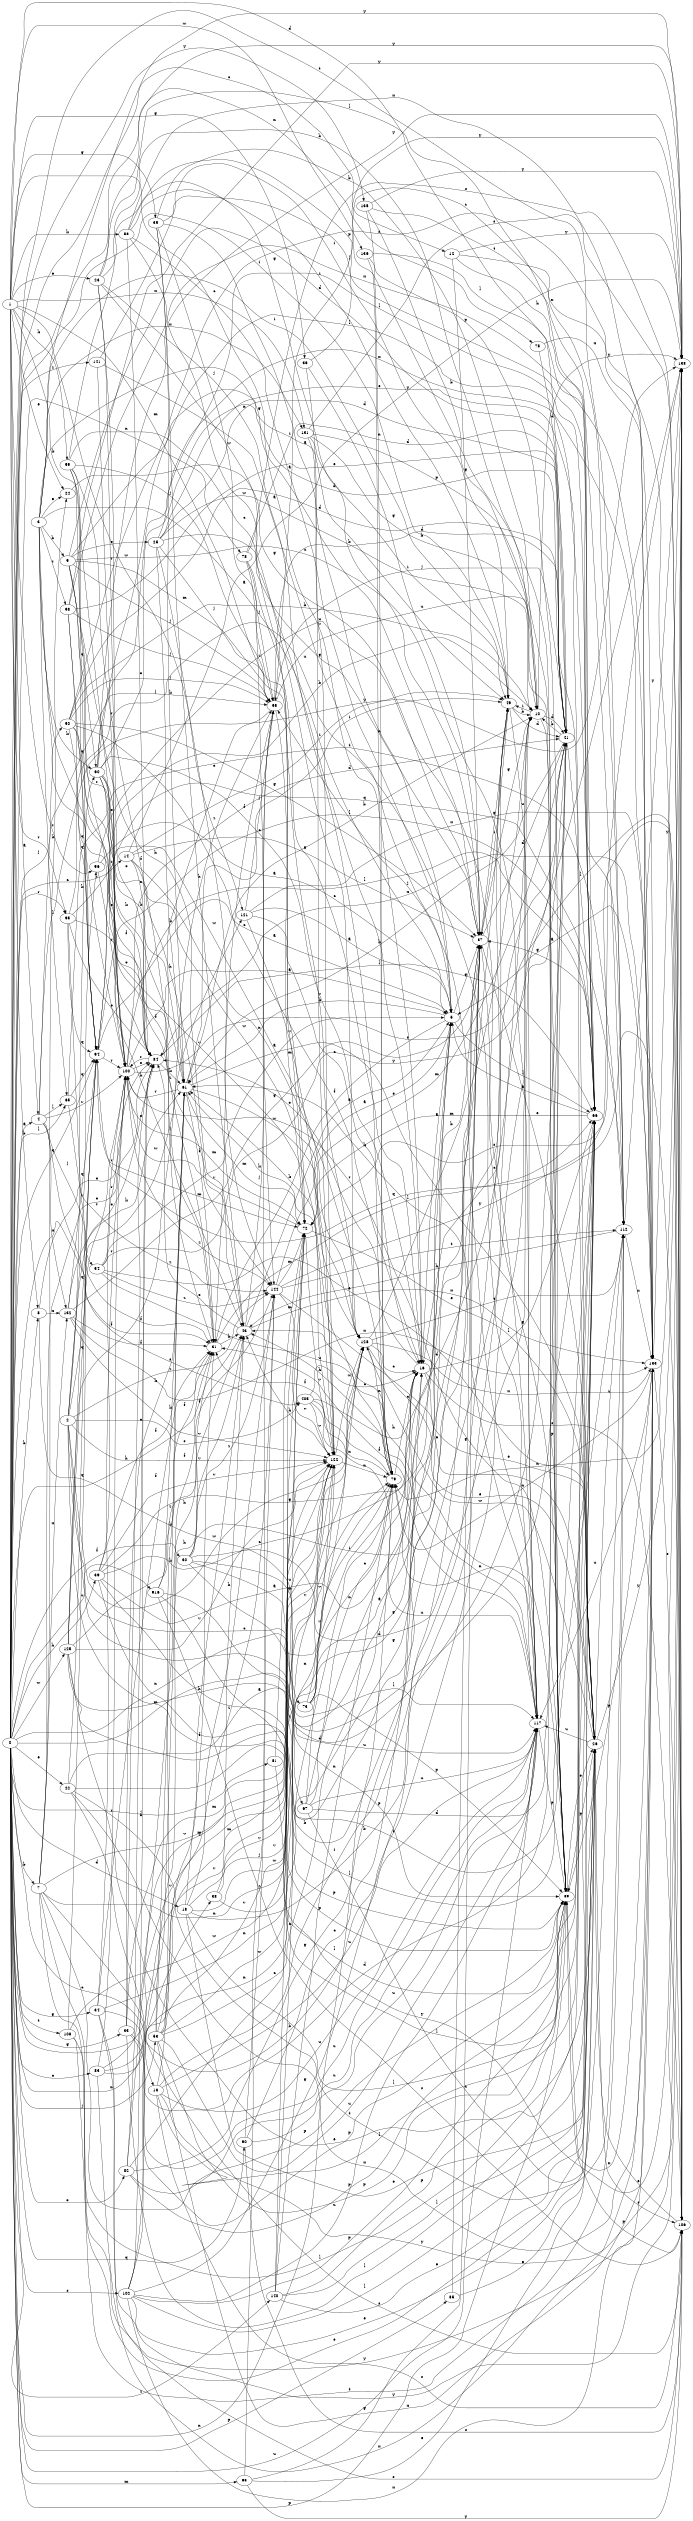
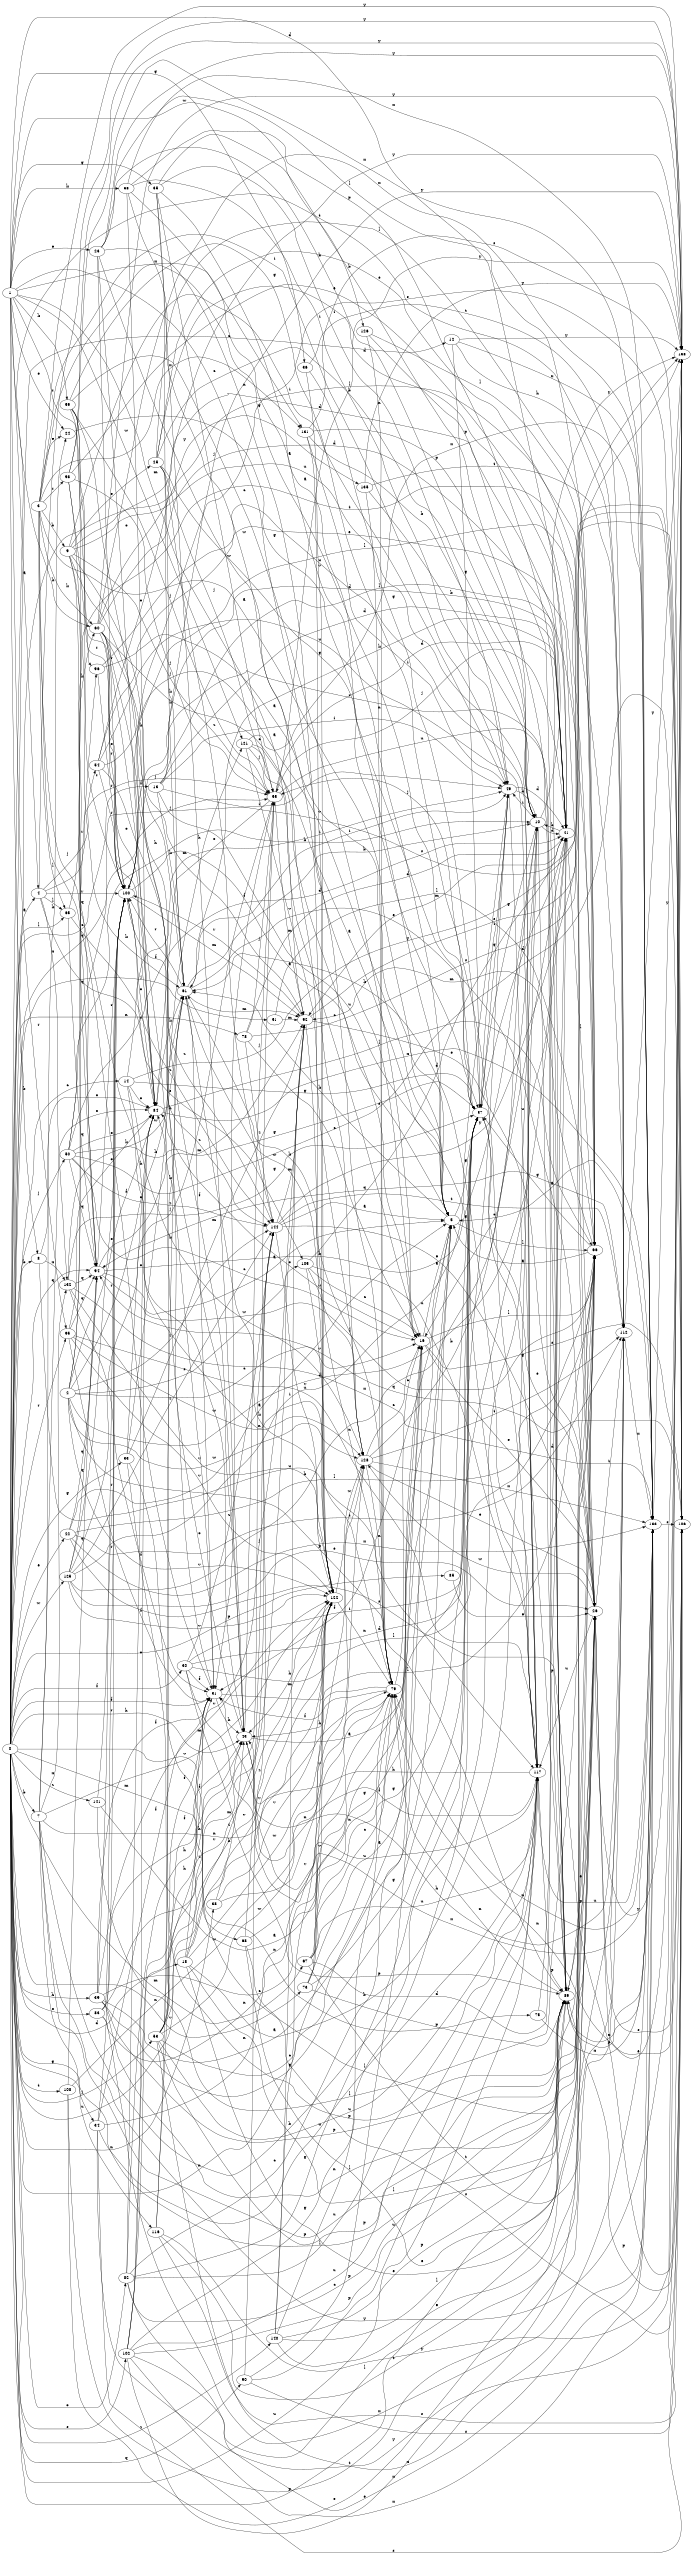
(365, 254) -> (365, 331)
(305, 1229) -> (305, 1020)
(305, 1399) -> (305, 1264)
(156, 1593) -> (156, 2232)
(345, 2044) -> none
none -> (627, 2293)
(466, 2517) -> (466, 2194)
